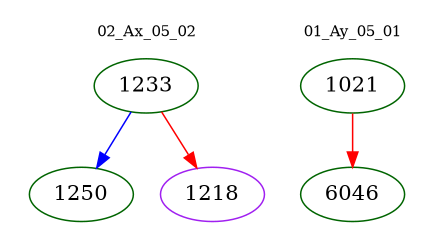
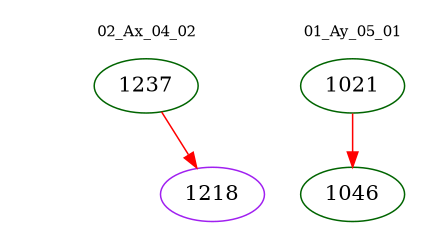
(147, 32) -> (147, 32)
(146, 86) -> (146, 86)
(81, 194) -> none
(353, 194) -> (353, 194)
